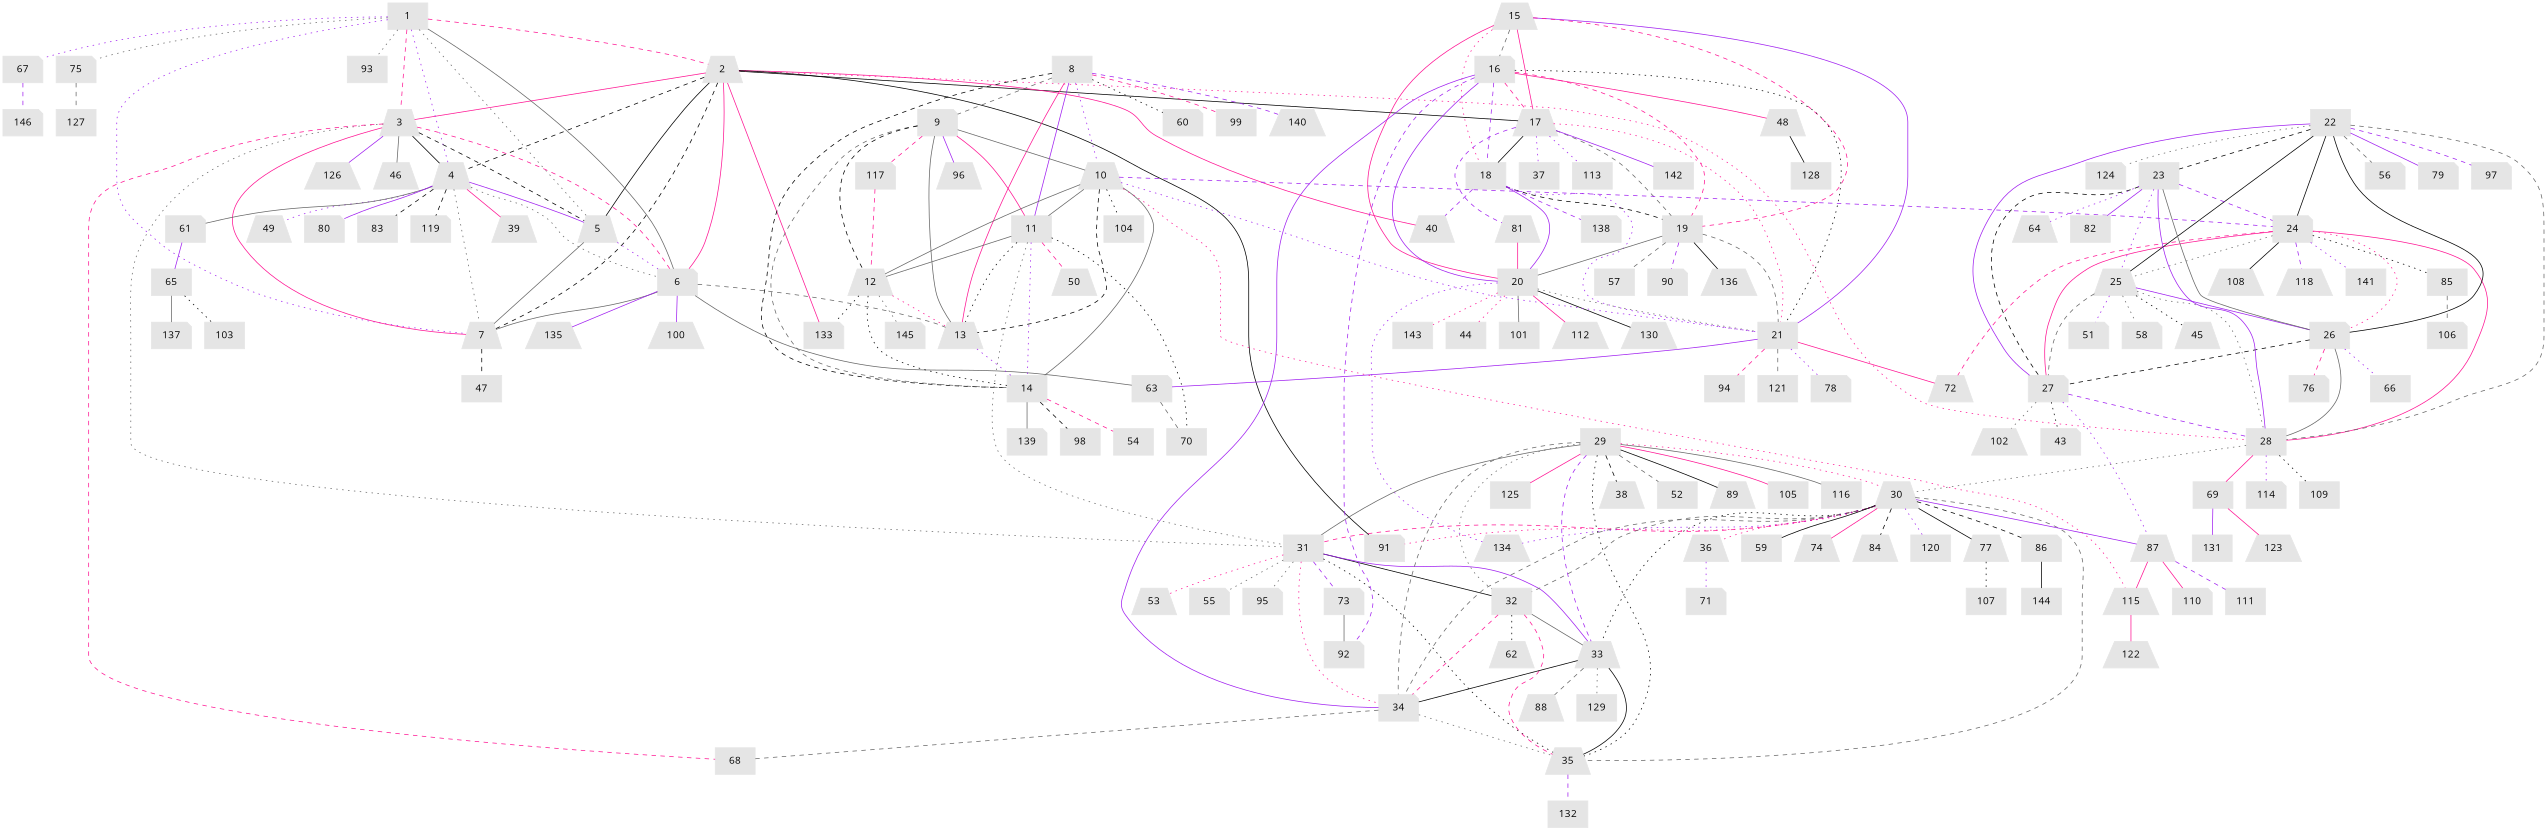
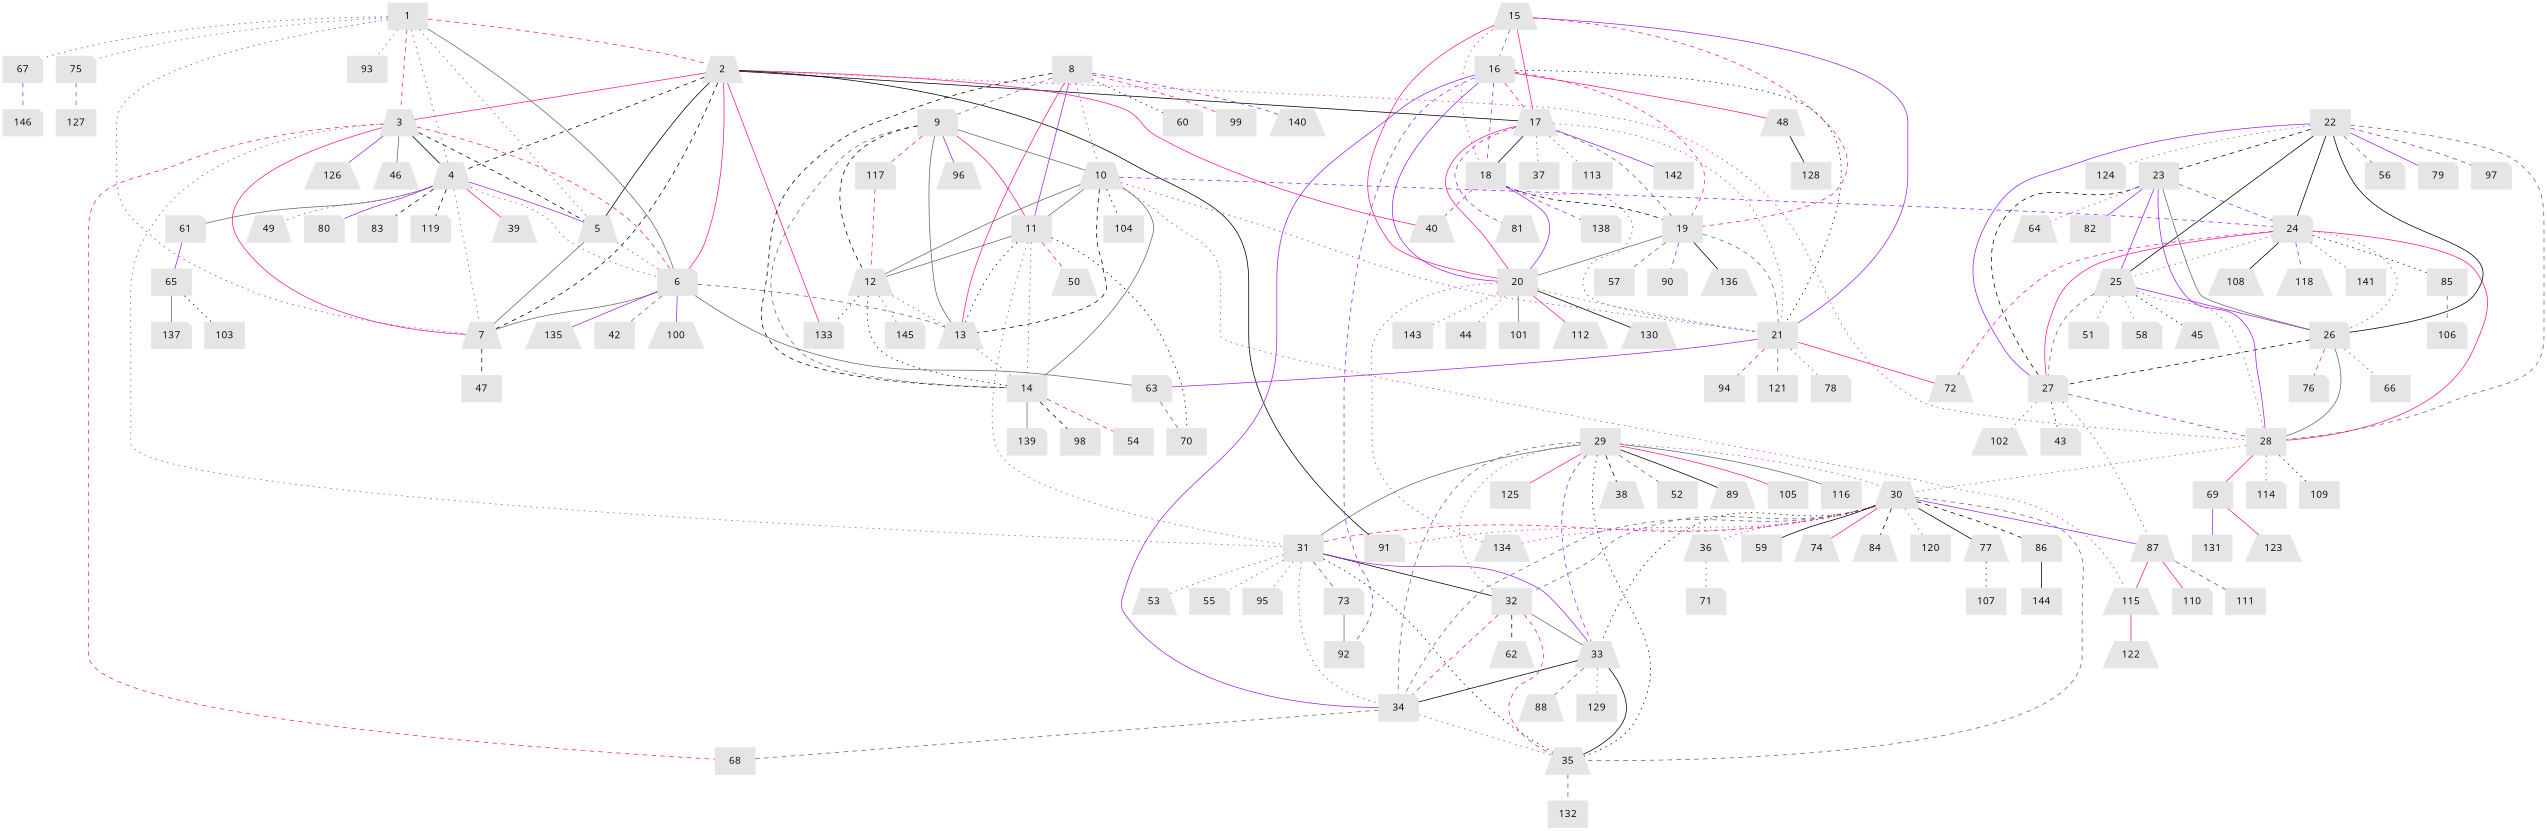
(2138, 229) -> (2138, 229)
(1518, 256) -> (1446, 183)
none -> (615, 335)
(1512, 628) -> (1512, 628)
